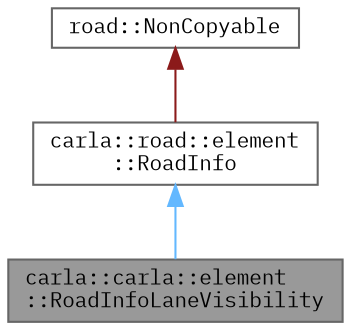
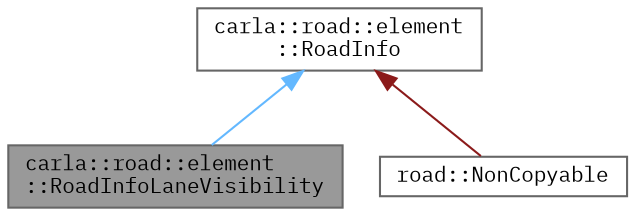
(175, 96) -> (437, 120)
(175, 291) -> (175, 176)
